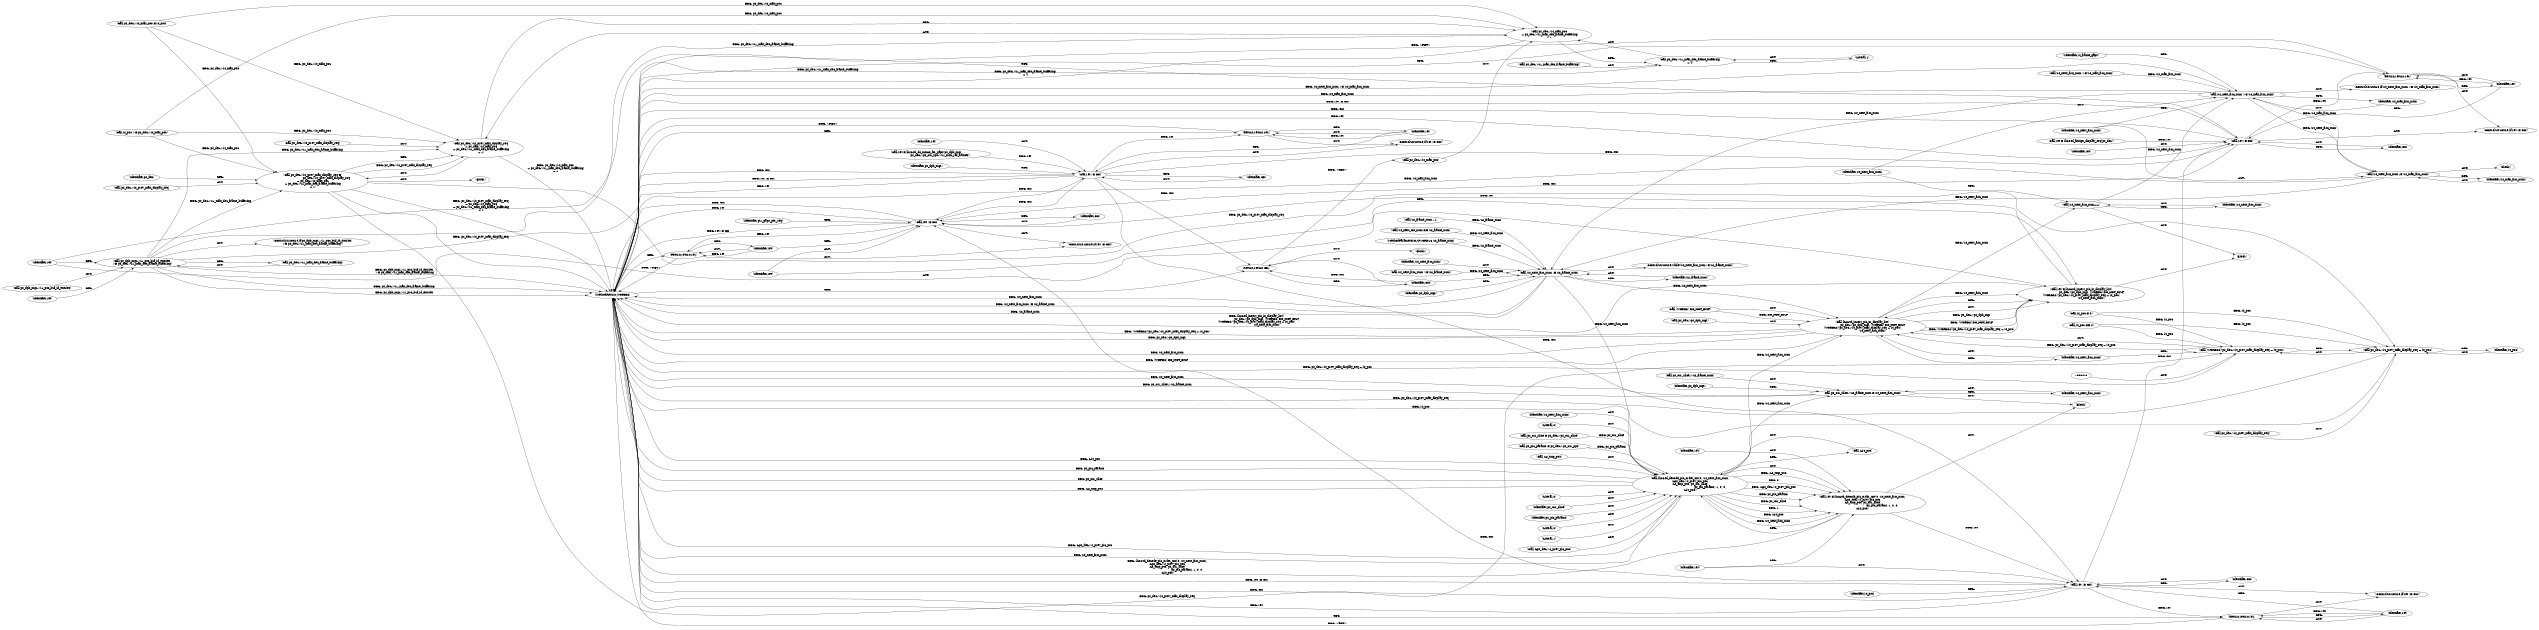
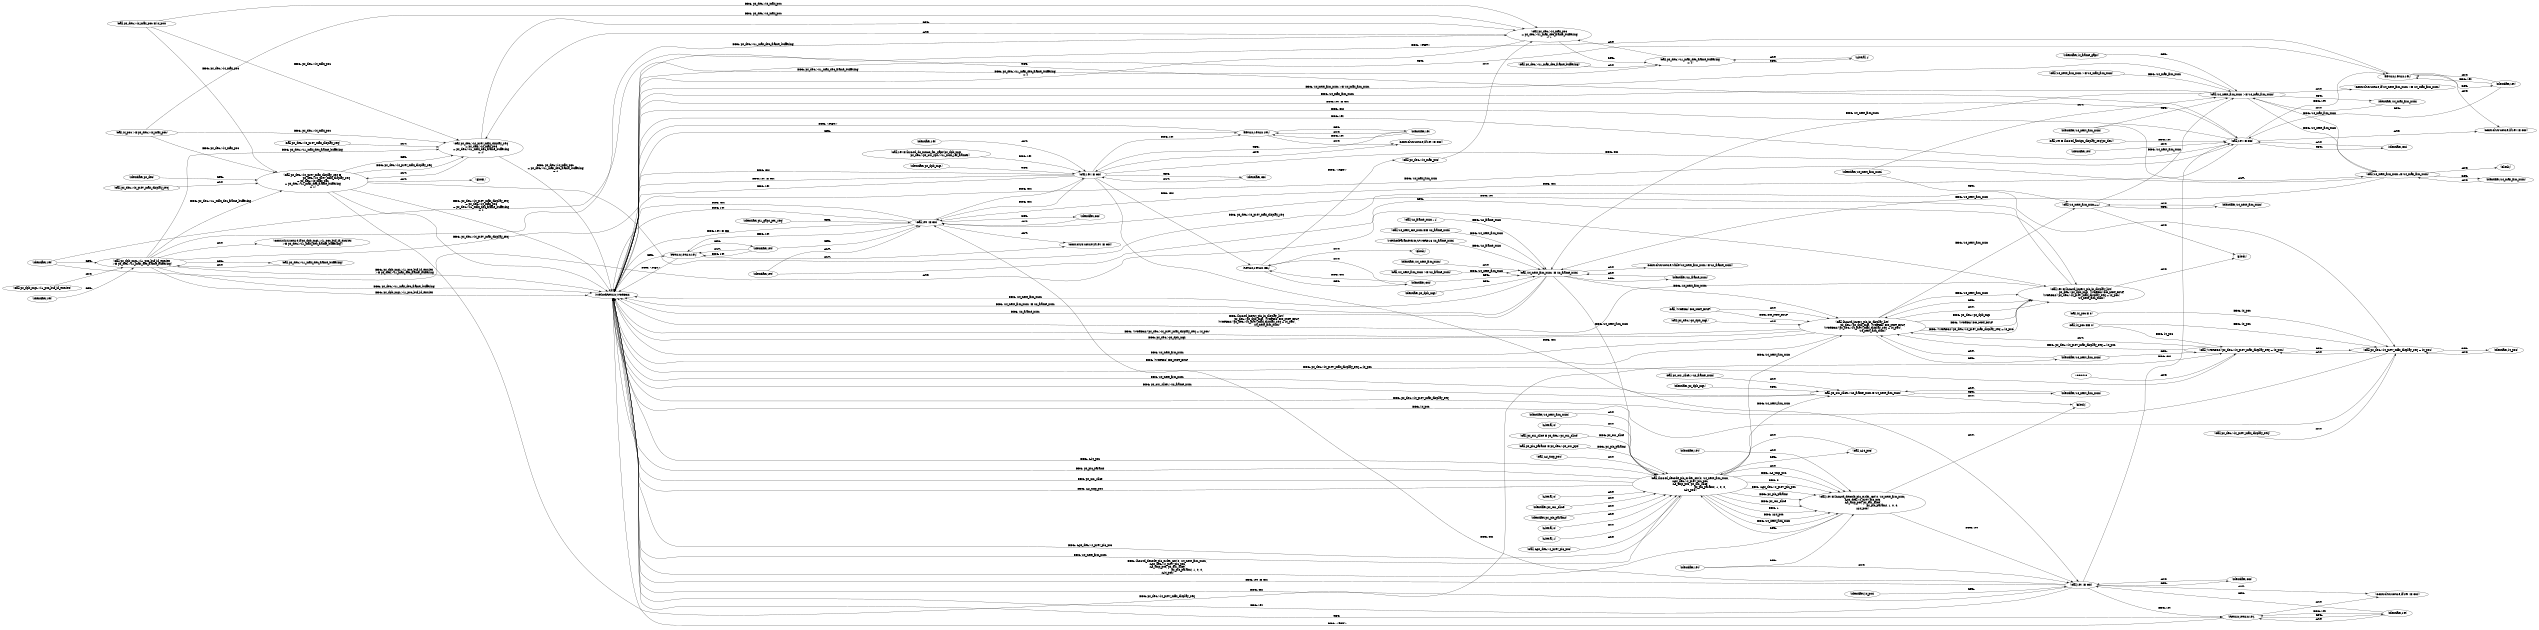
(939, 291) -> none
(2172, 327) -> none
